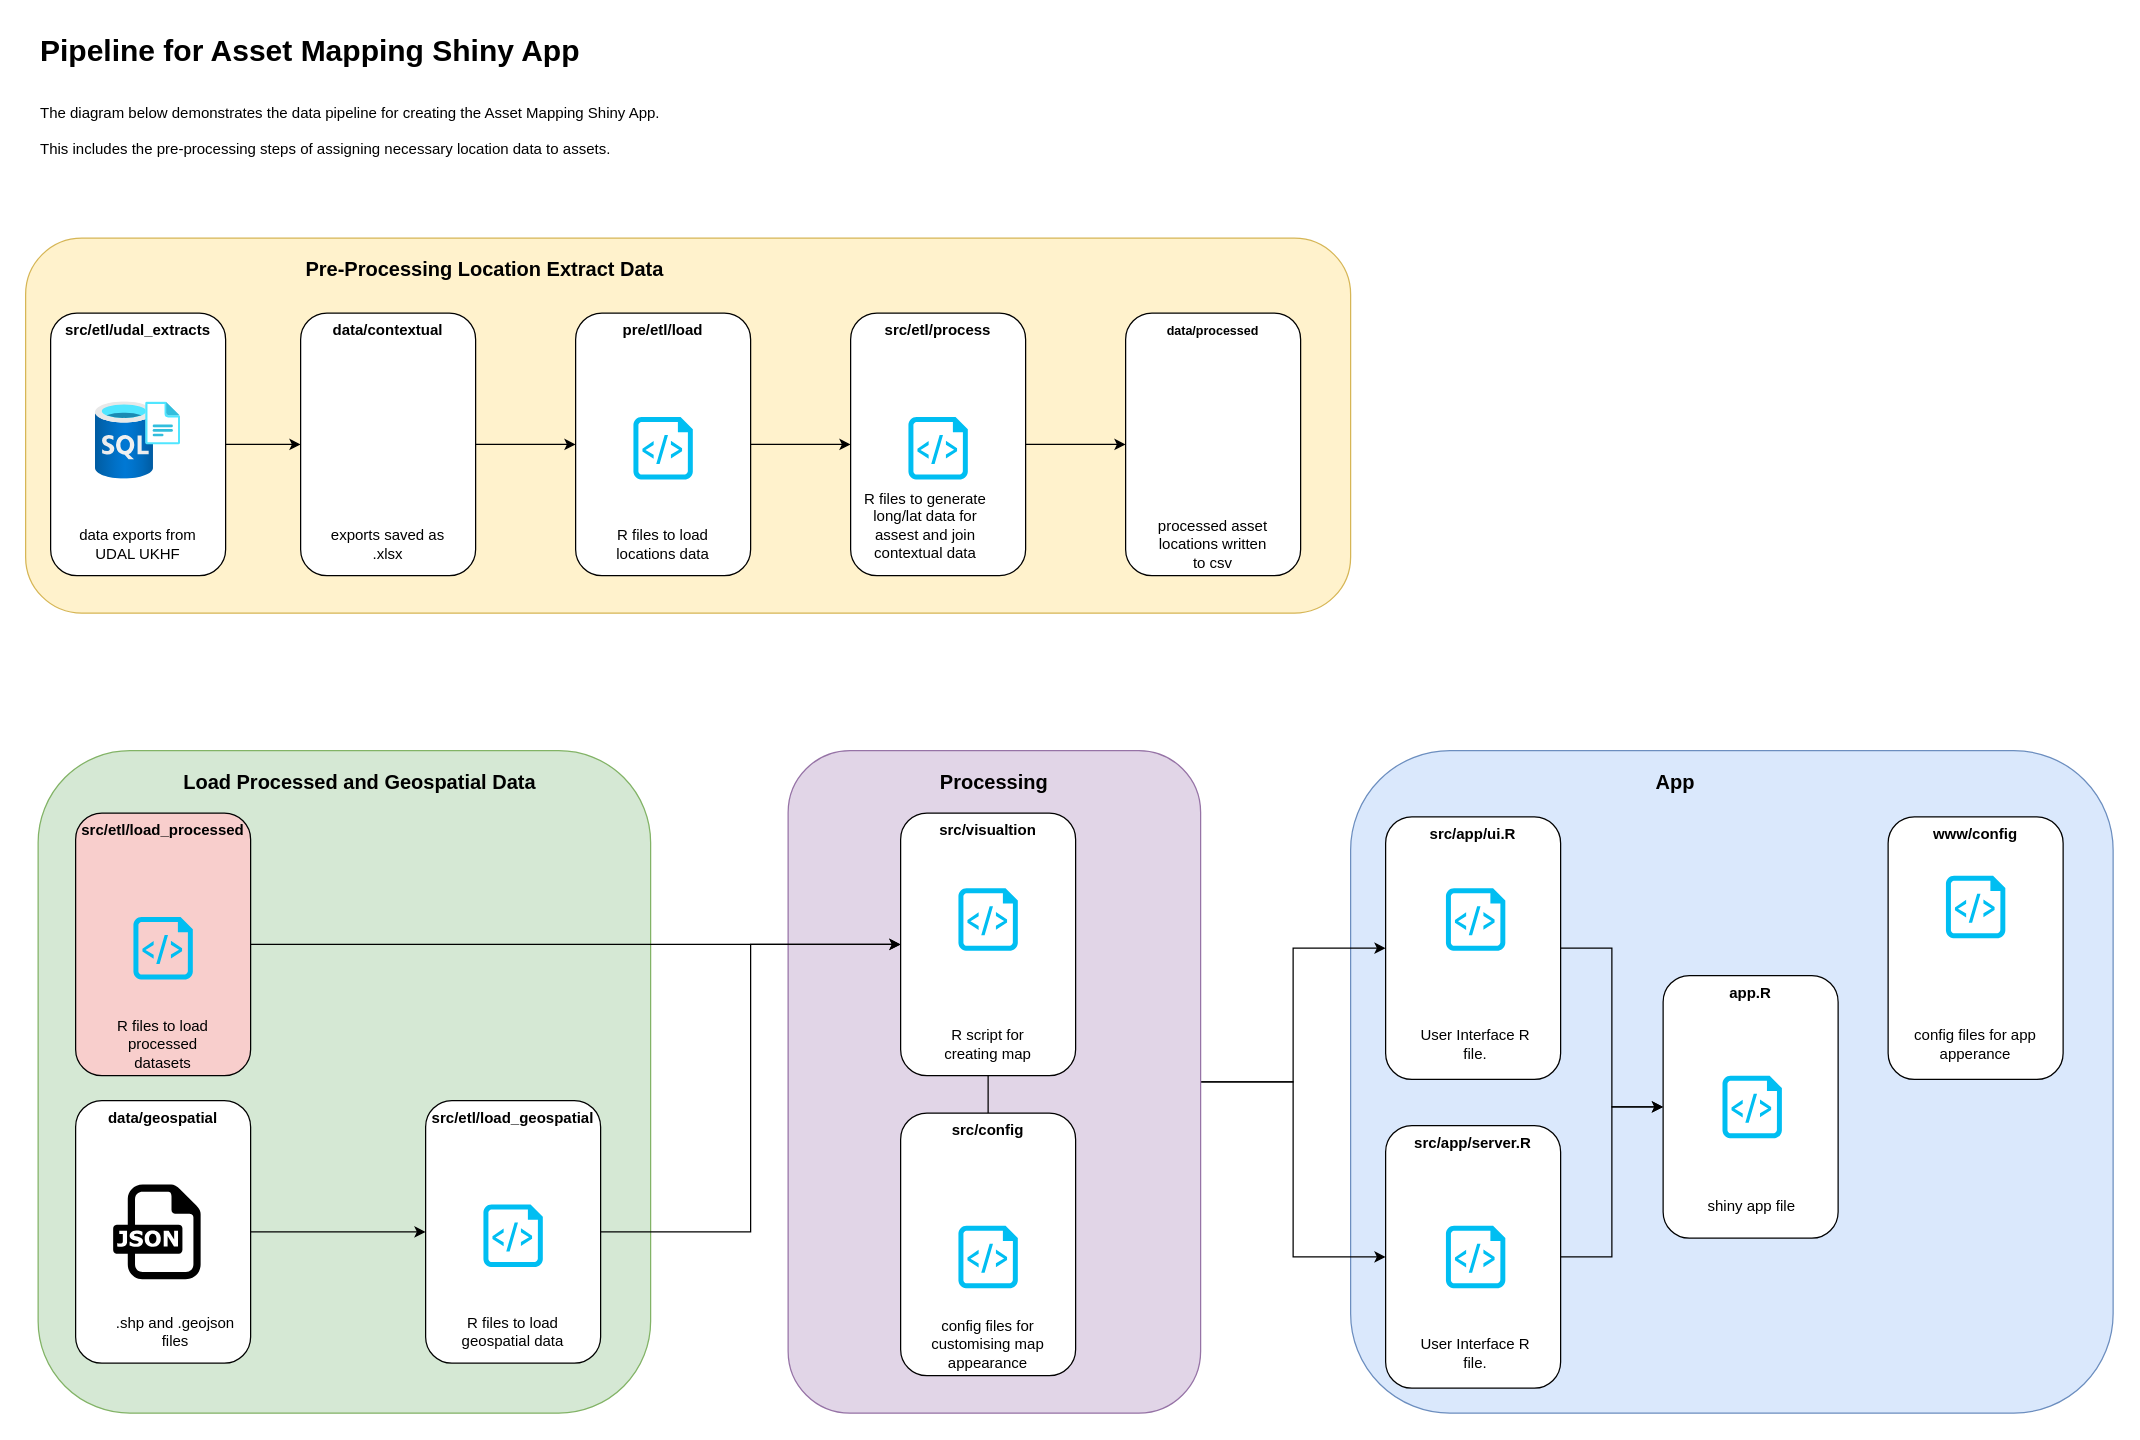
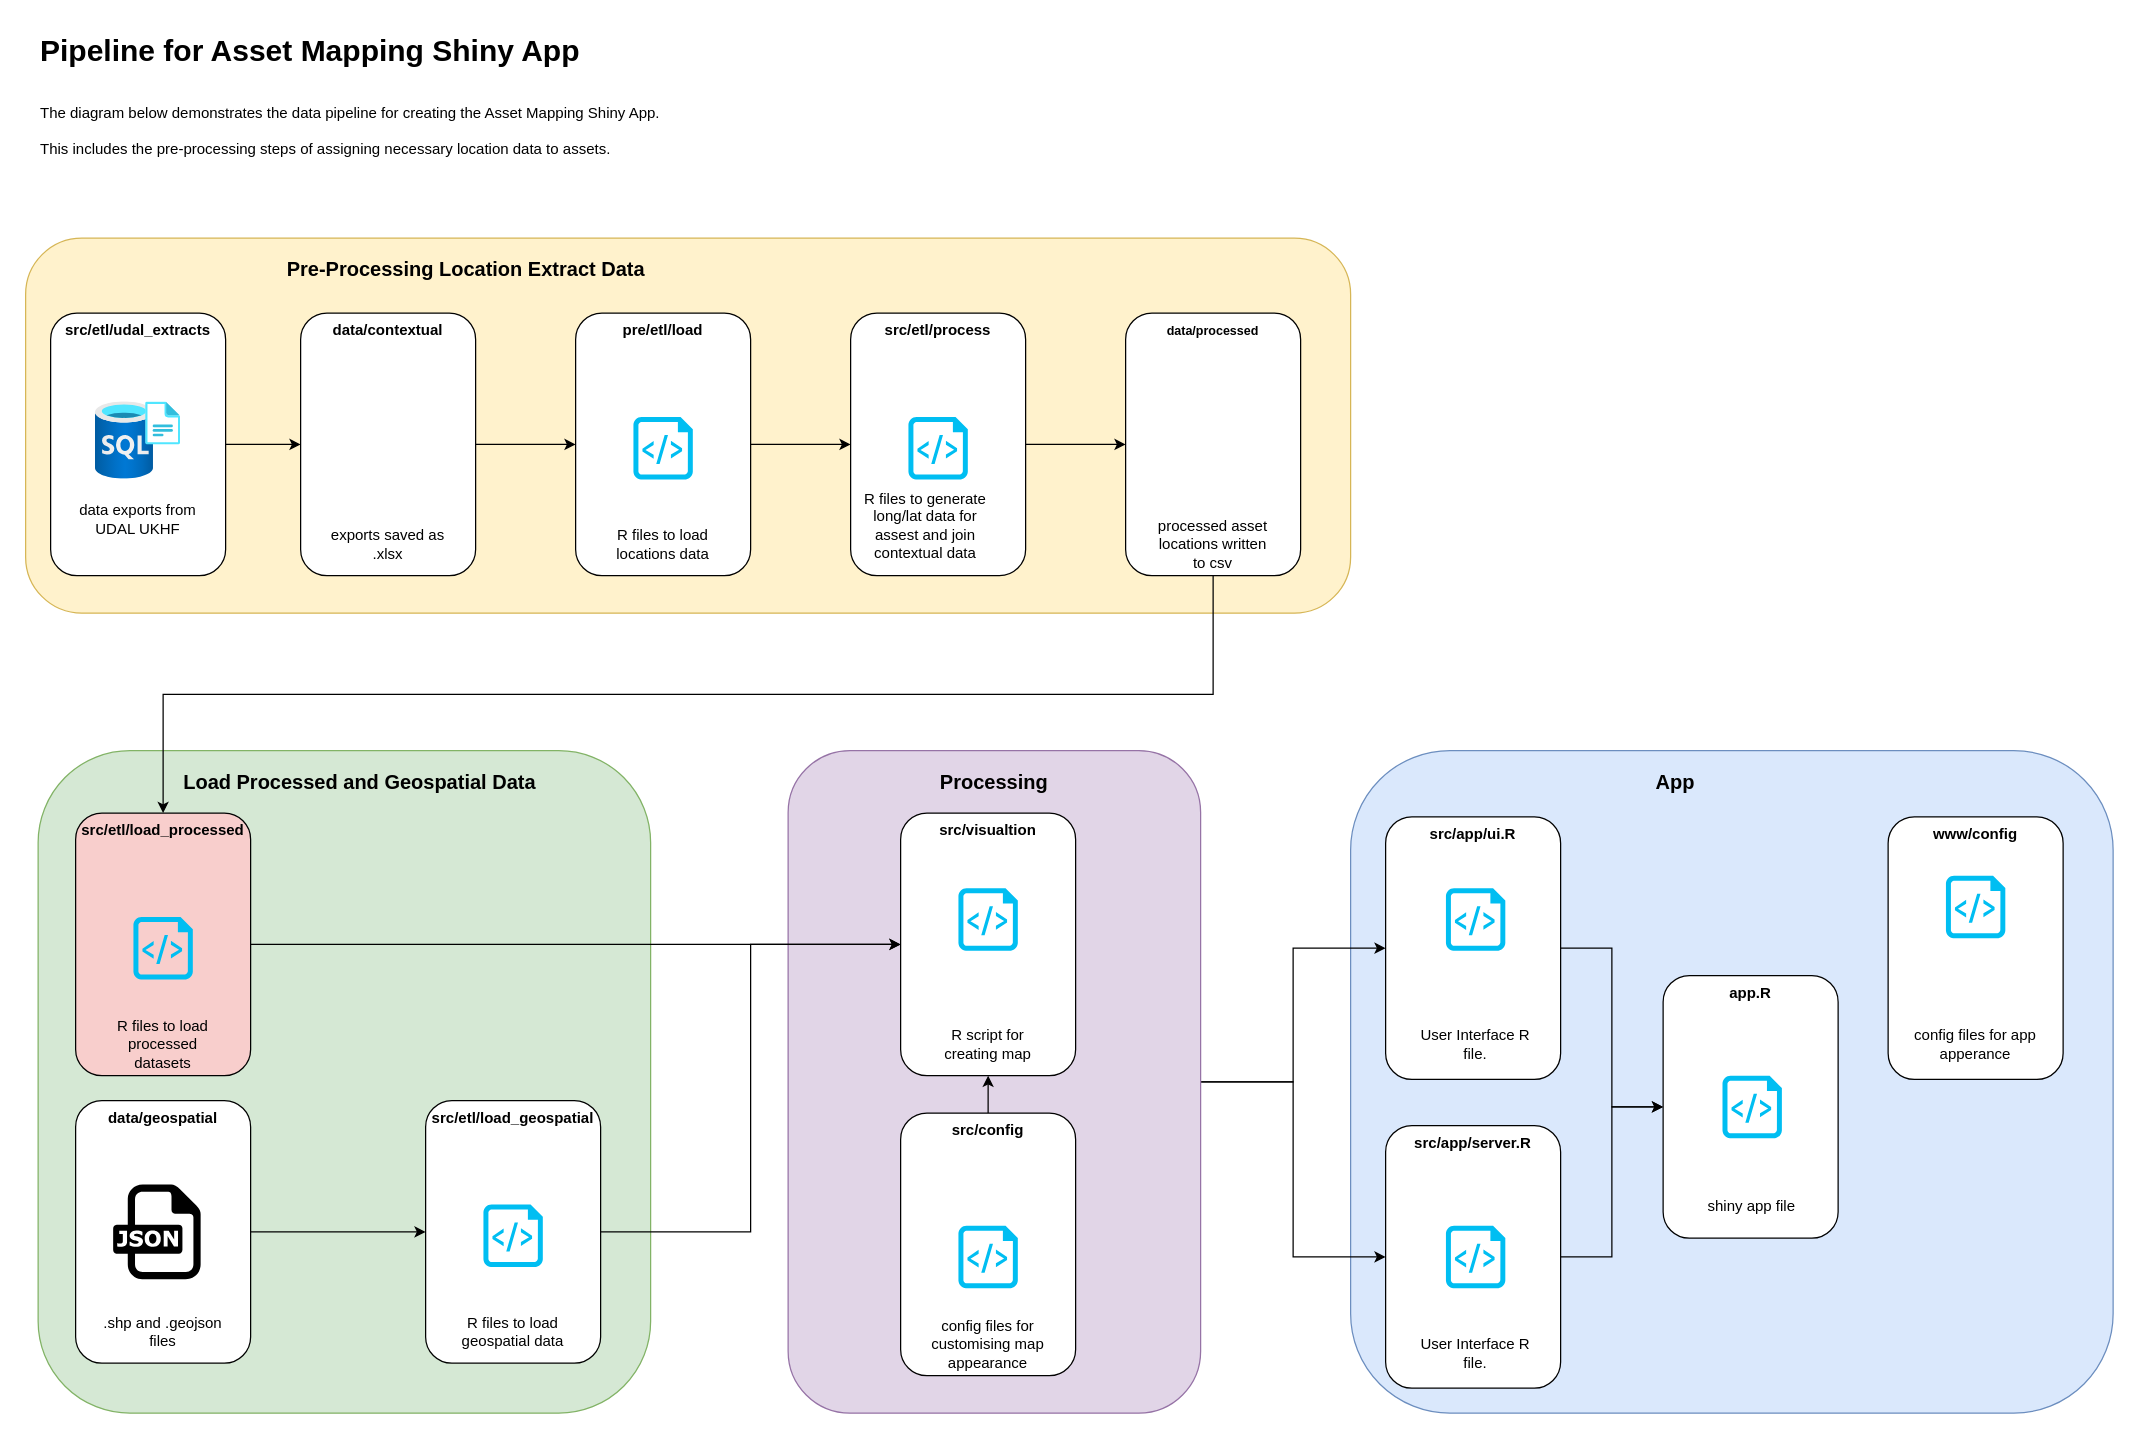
(485, 269) -> (466, 269)
(138, 544) -> (138, 519)
none -> (692, 694)
(988, 1082) -> (988, 1086)
(176, 1332) -> (163, 1332)
